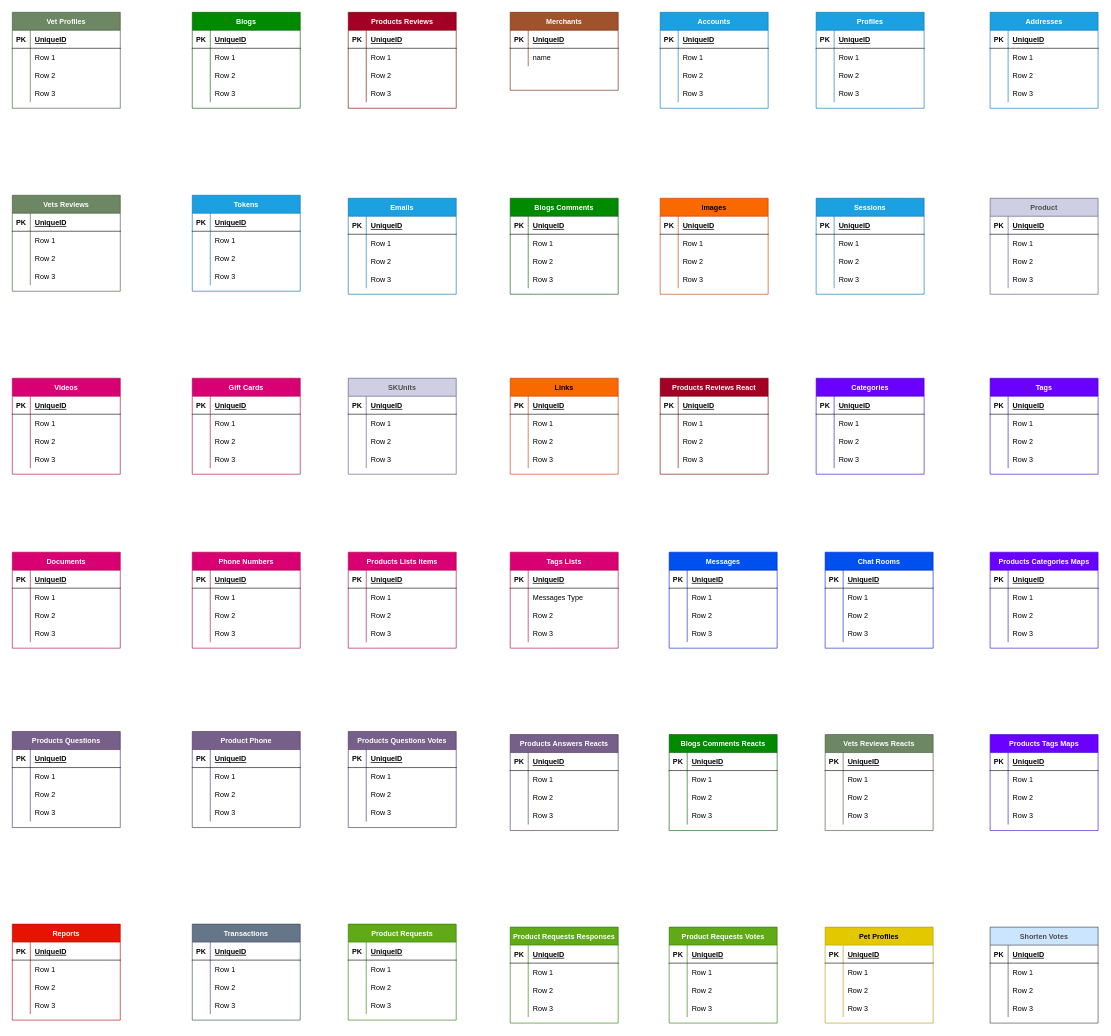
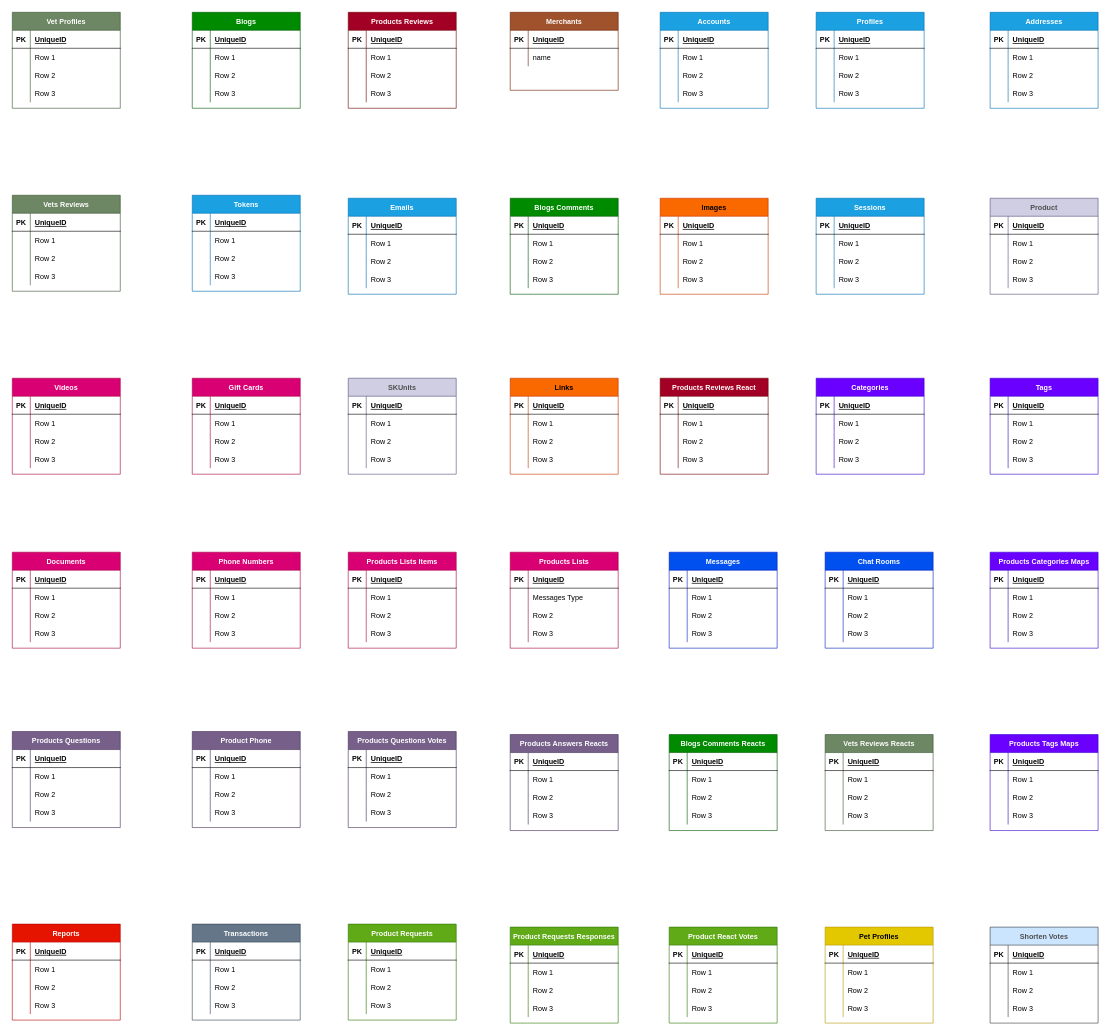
(564, 562) -> (564, 562)
(723, 937) -> (723, 937)
